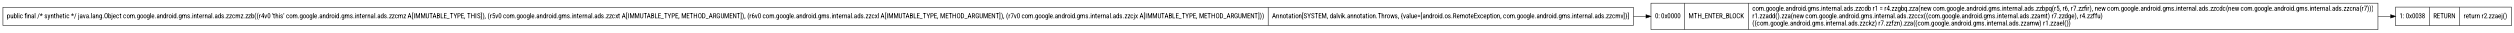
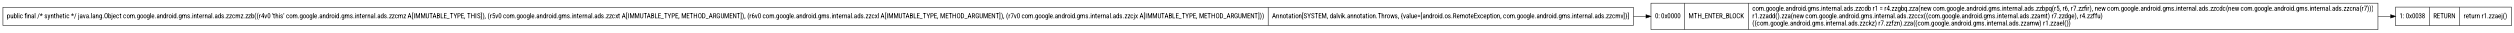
(2486, 16) -> (2486, 16)
